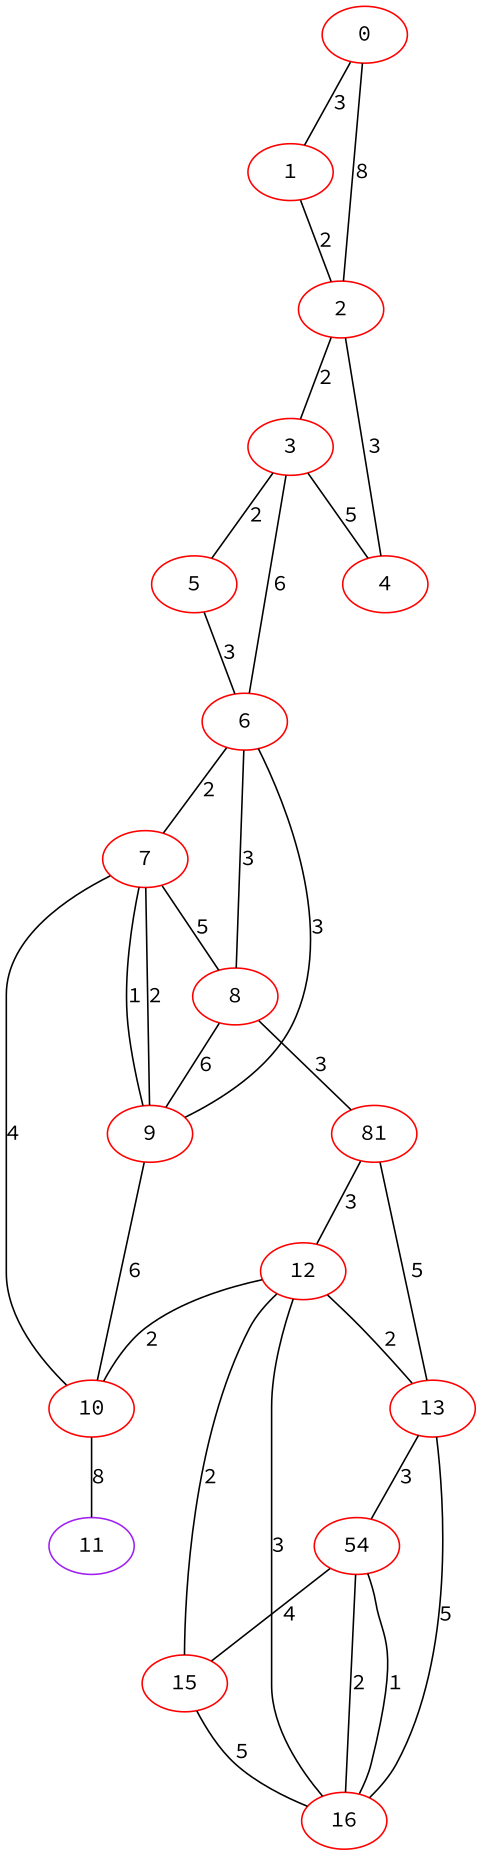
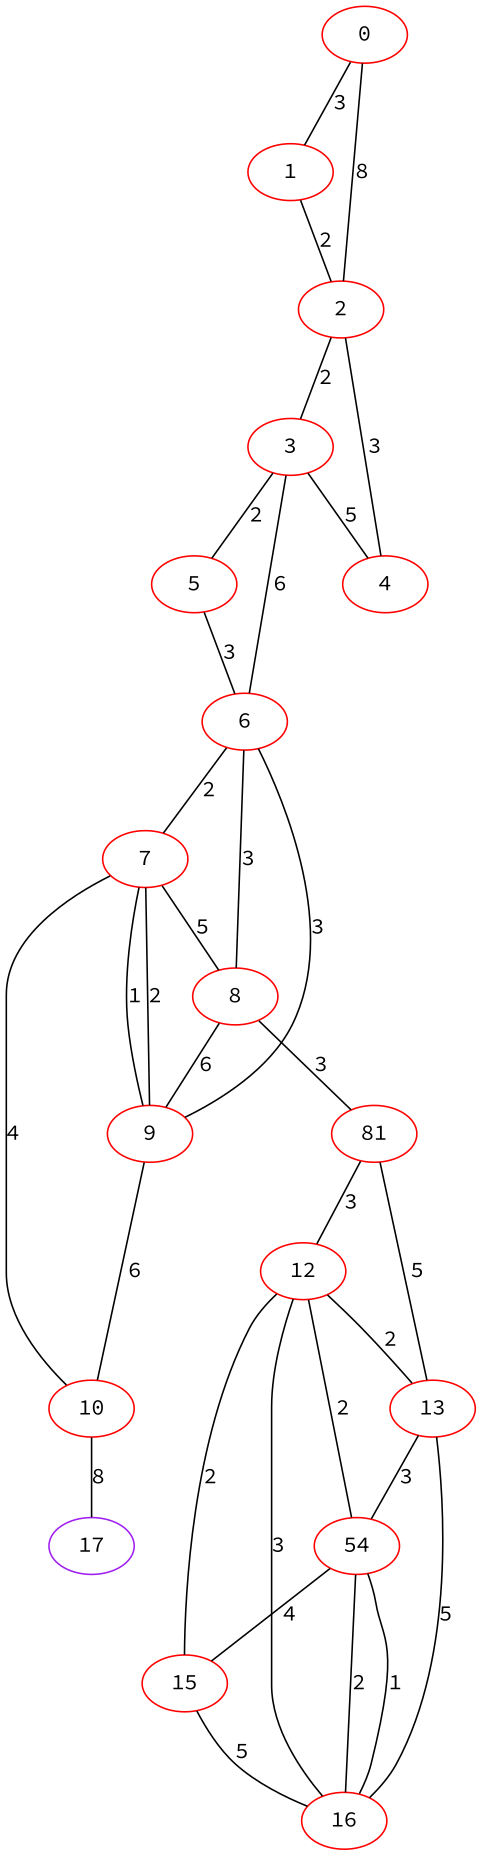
(170, 1312) -> (330, 1409)
(92, 1546) -> (92, 1546)
